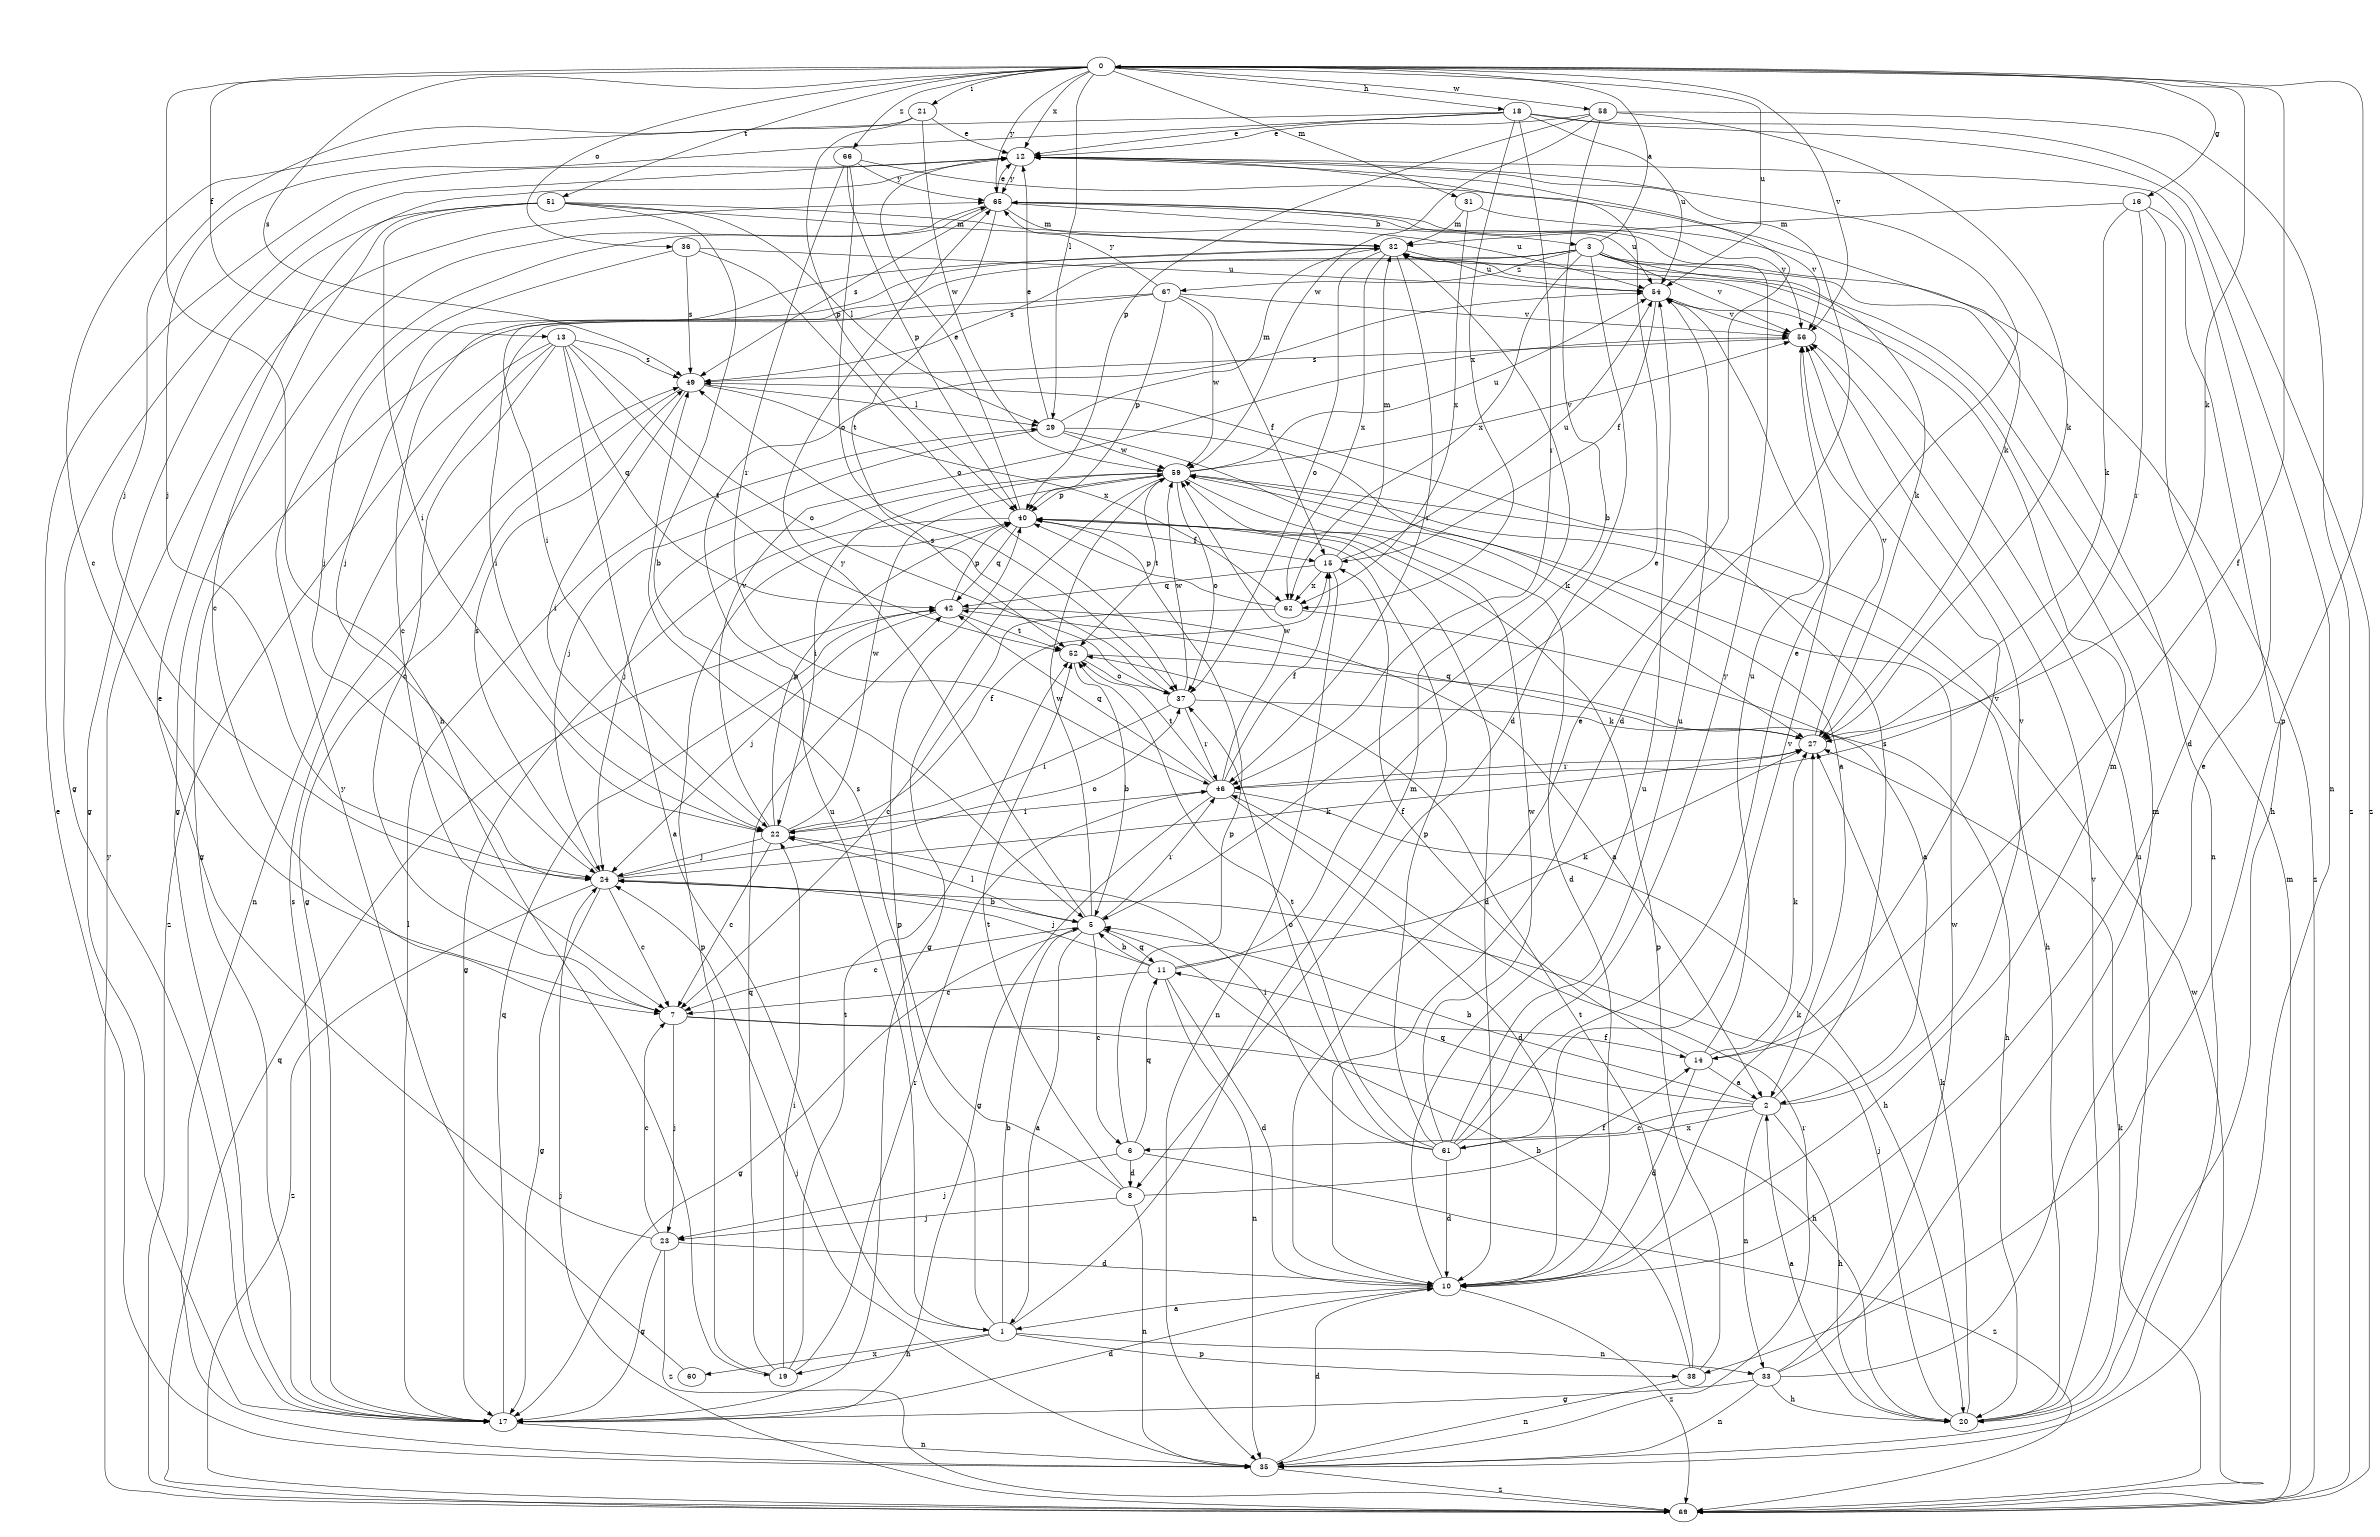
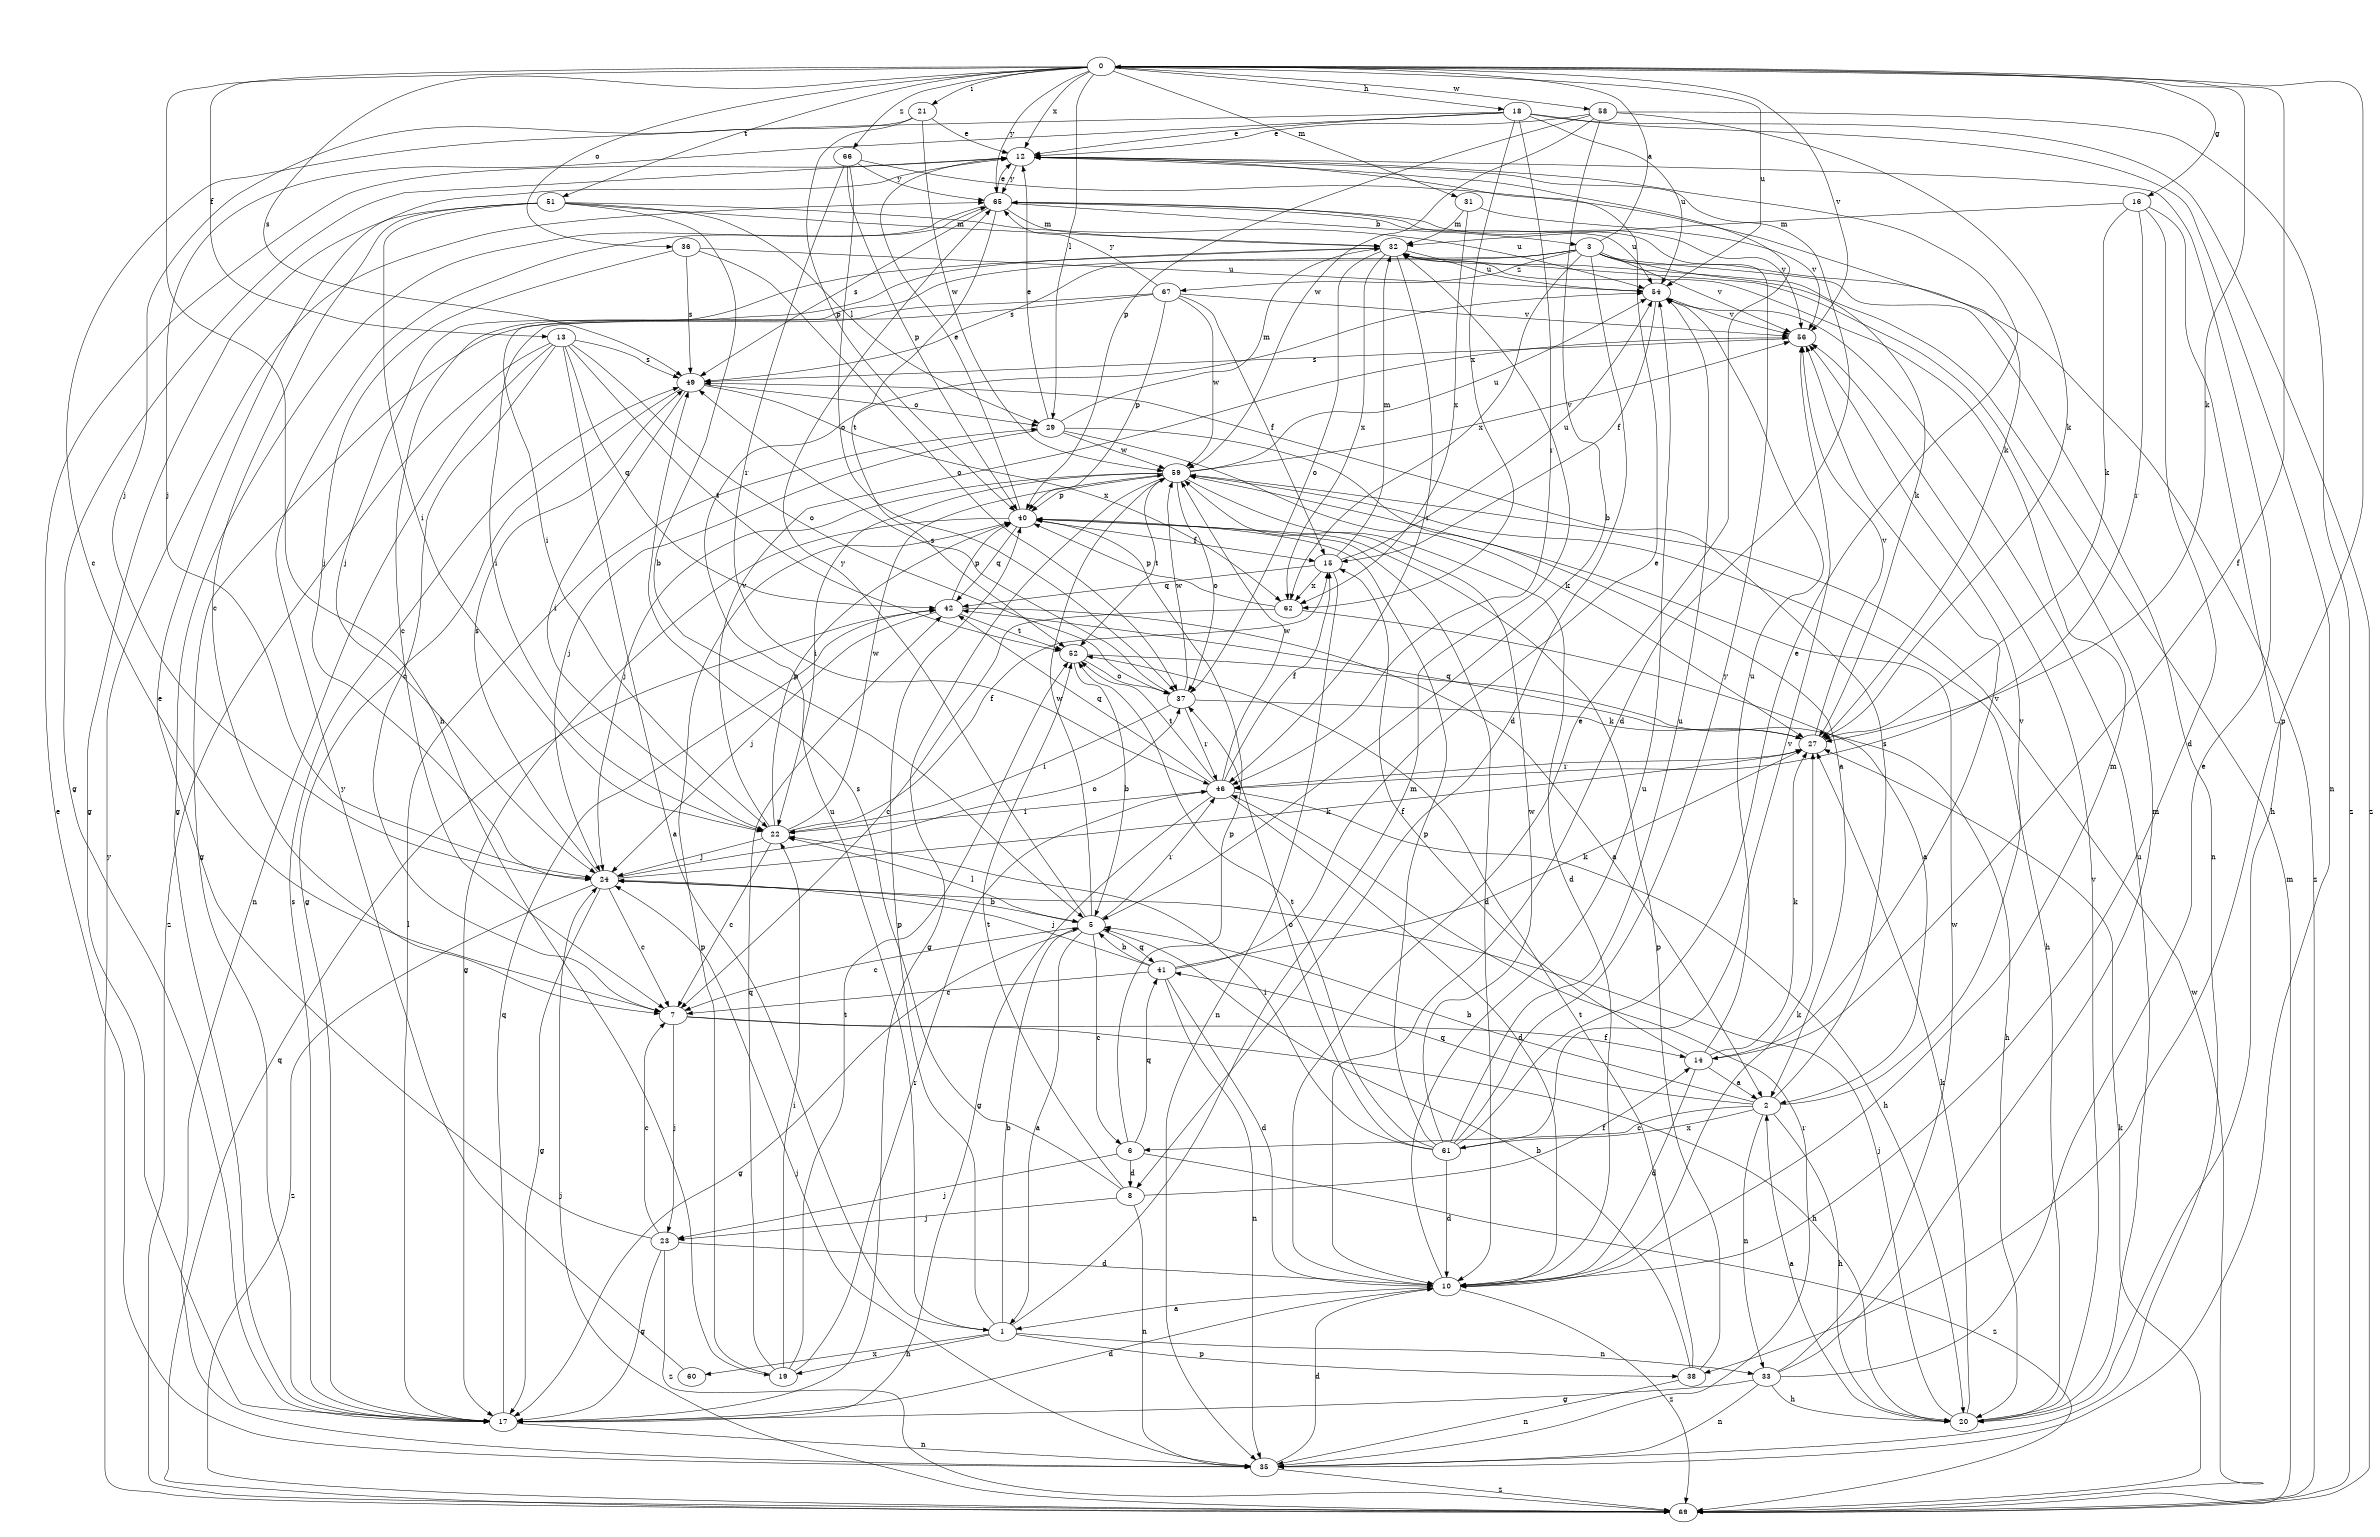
(917, 405) -> (917, 405)
(1162, 970) -> (1162, 970)
